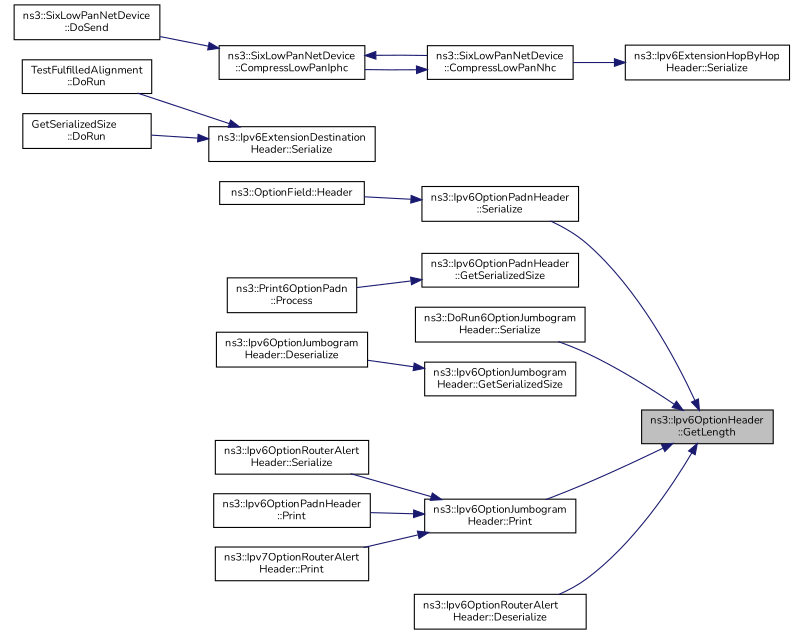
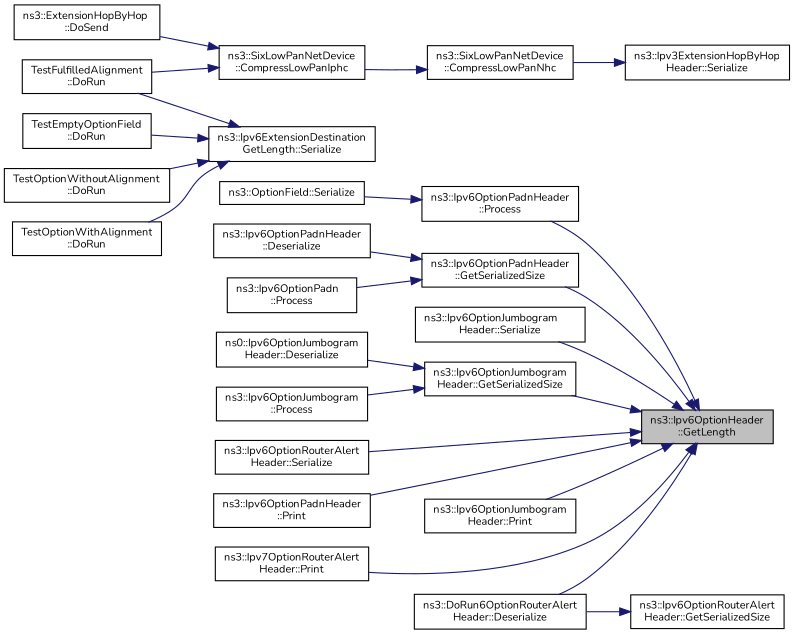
(87, 22) -> (87, 22)
(402, 55) -> (180, 70)
(707, 63) -> (707, 63)
(87, 131) -> (87, 131)
(292, 144) -> (292, 144)
none -> (87, 185)
(292, 193) -> (292, 193)
(500, 204) -> (500, 204)
none -> (87, 239)
none -> (292, 241)
(292, 295) -> (292, 295)
(500, 325) -> (500, 325)
none -> (634, 336)
(292, 350) -> (292, 350)
none -> (601, 402)
none -> (292, 404)
(391, 485) -> (500, 442)
(392, 513) -> (501, 469)
(391, 541) -> (547, 557)
(500, 612) -> (500, 612)
none -> (707, 612)
